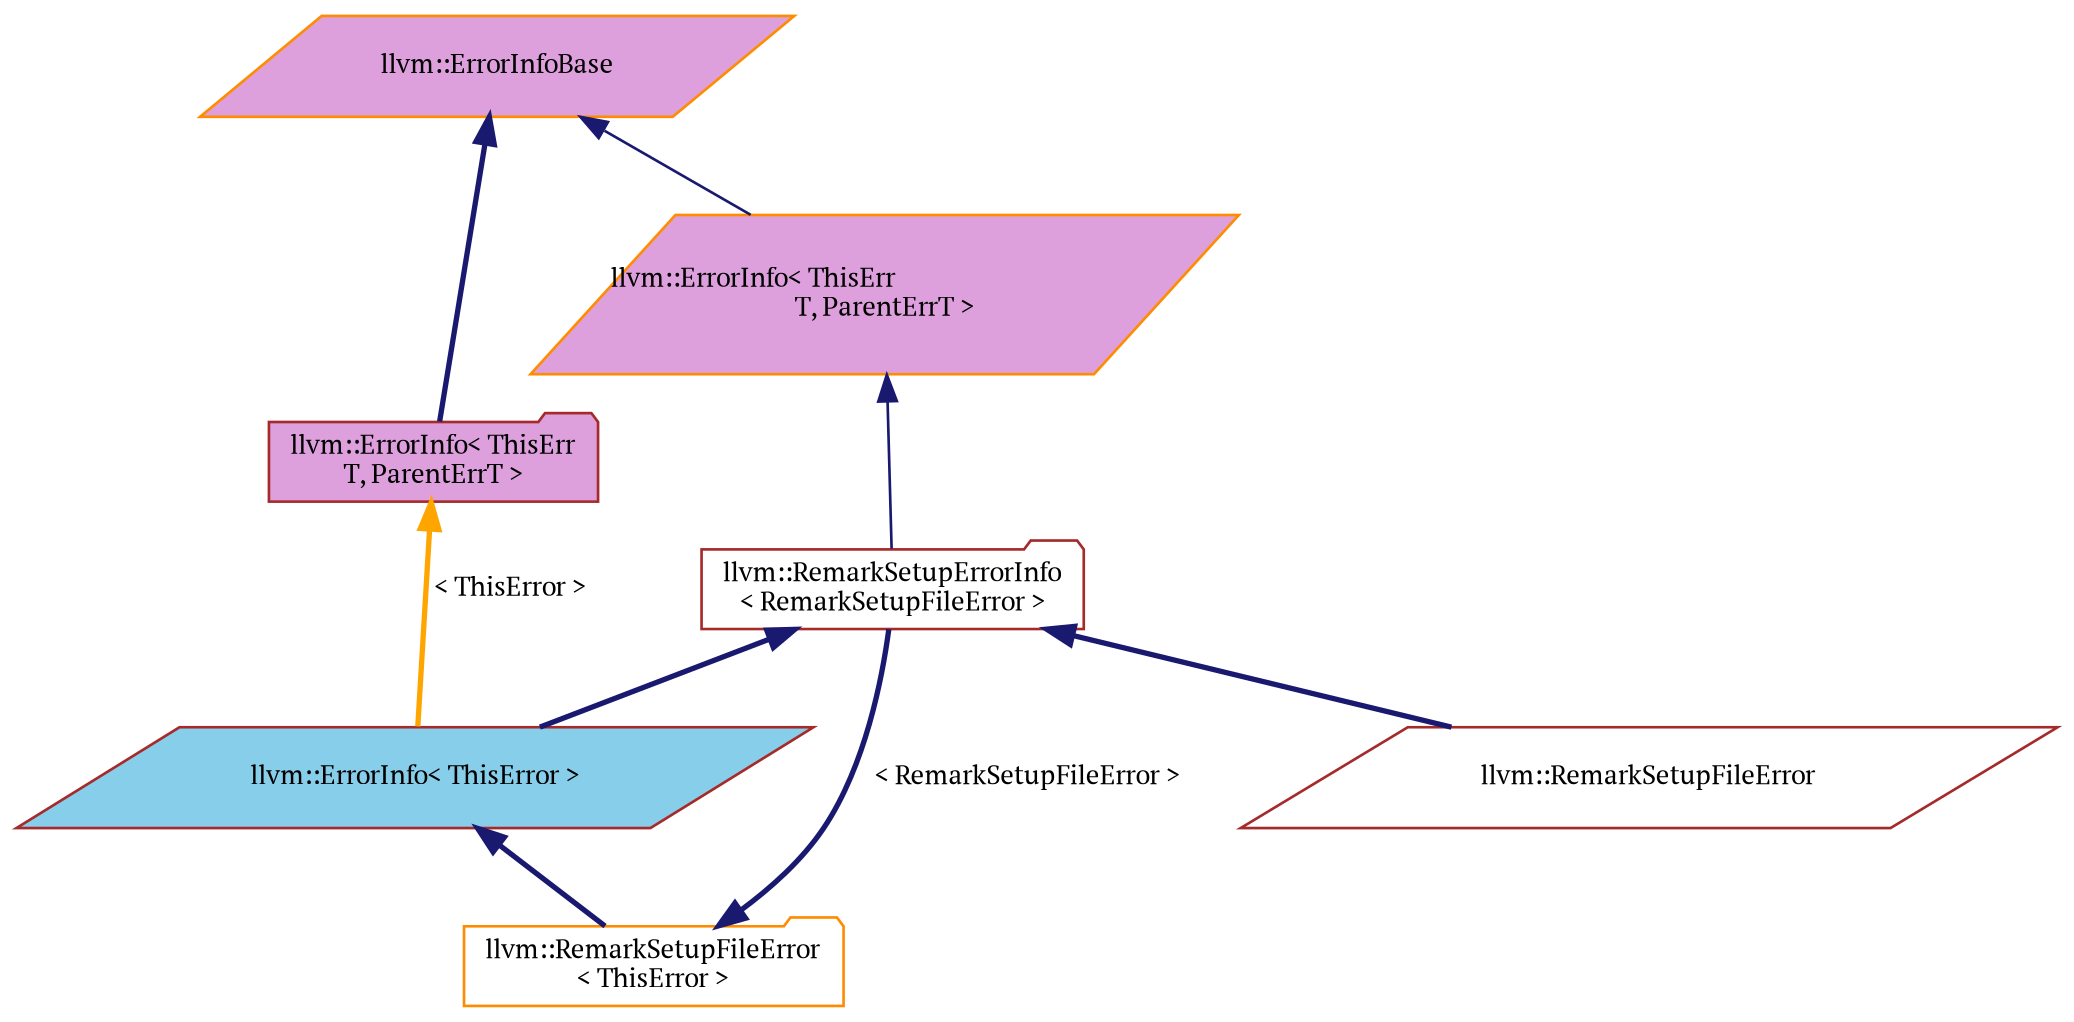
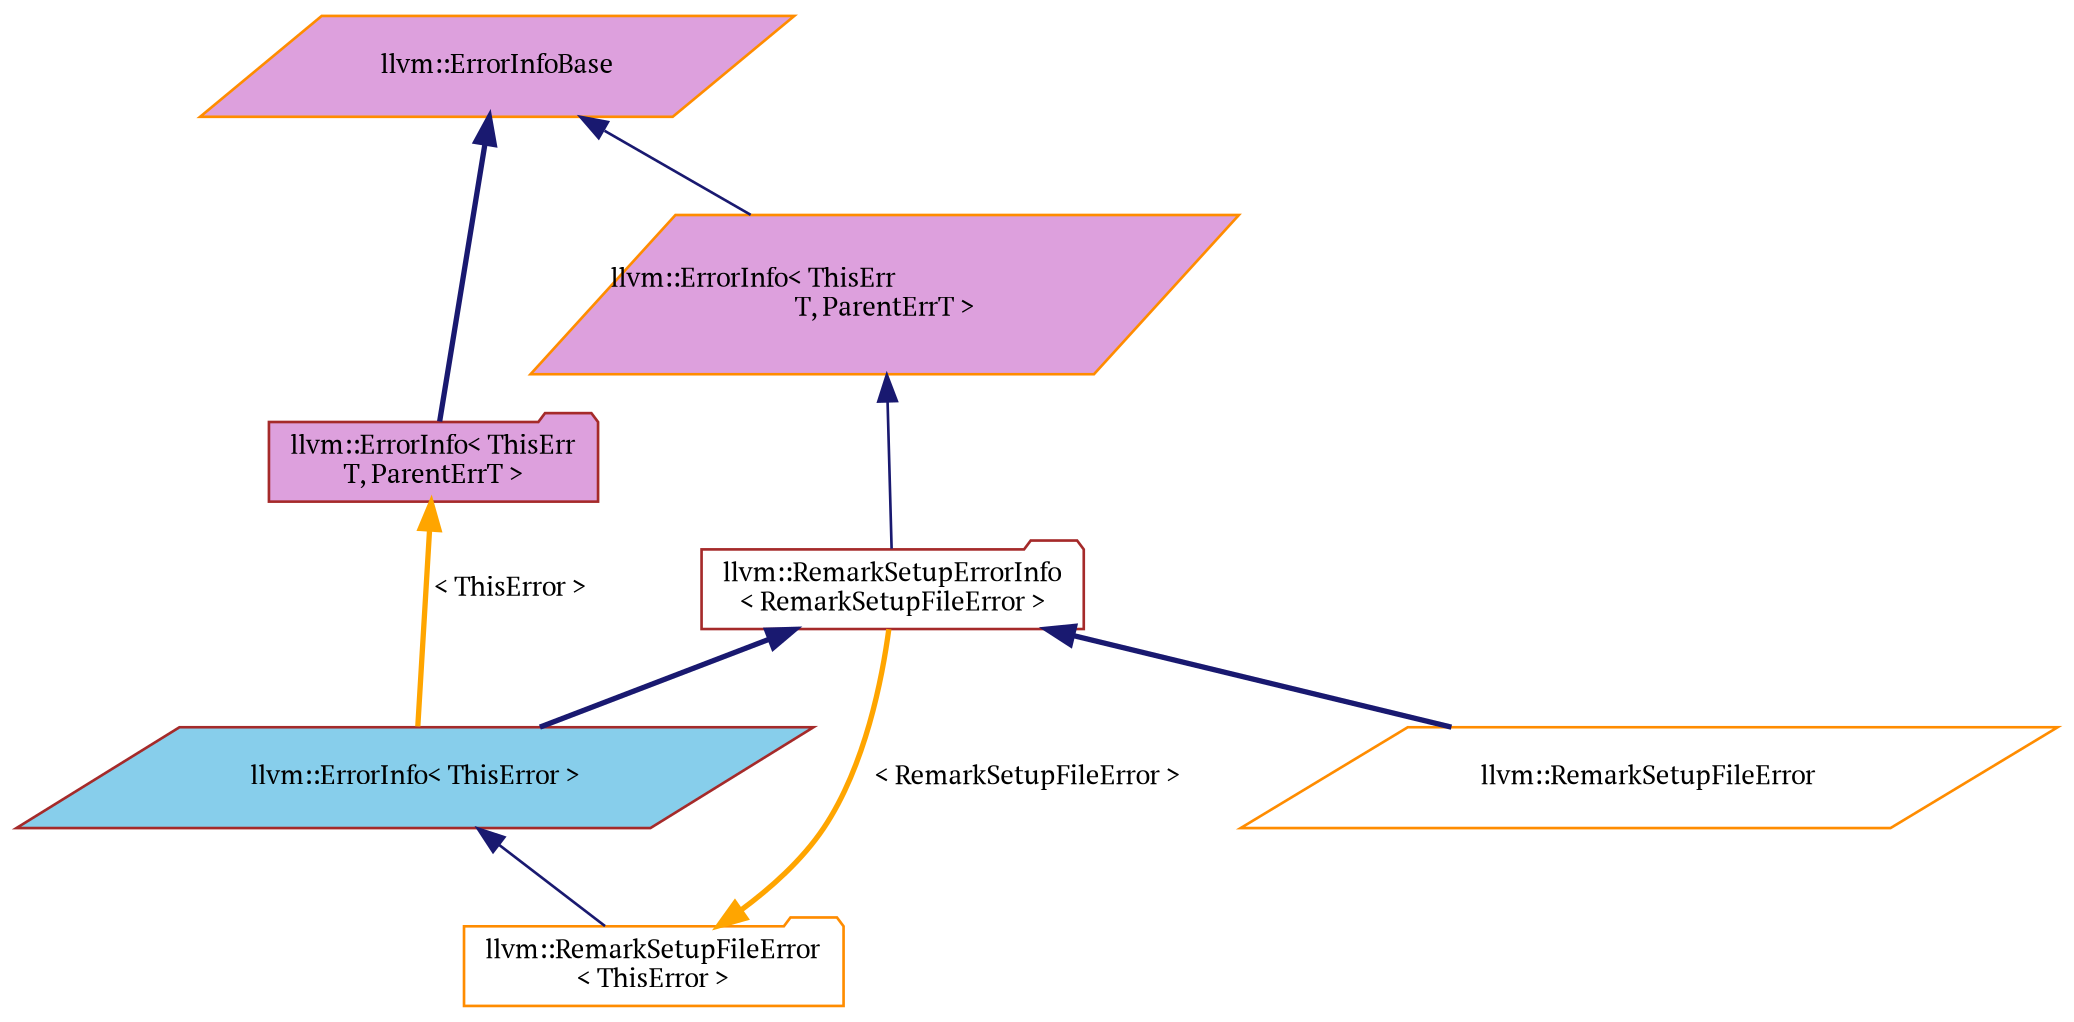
(1649, 778) -> (1649, 778)
(846, 787) -> (846, 787)
(552, 885) -> (552, 885)
